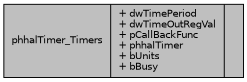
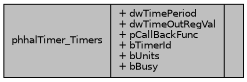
(151, 46) -> (145, 46)
